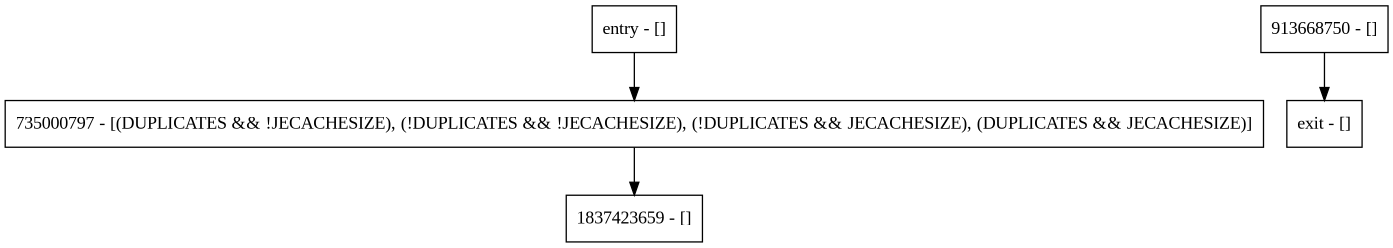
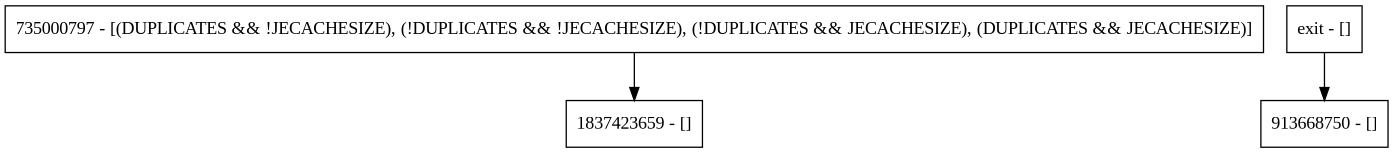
(634, 29) -> none
(1324, 70) -> (1324, 70)
